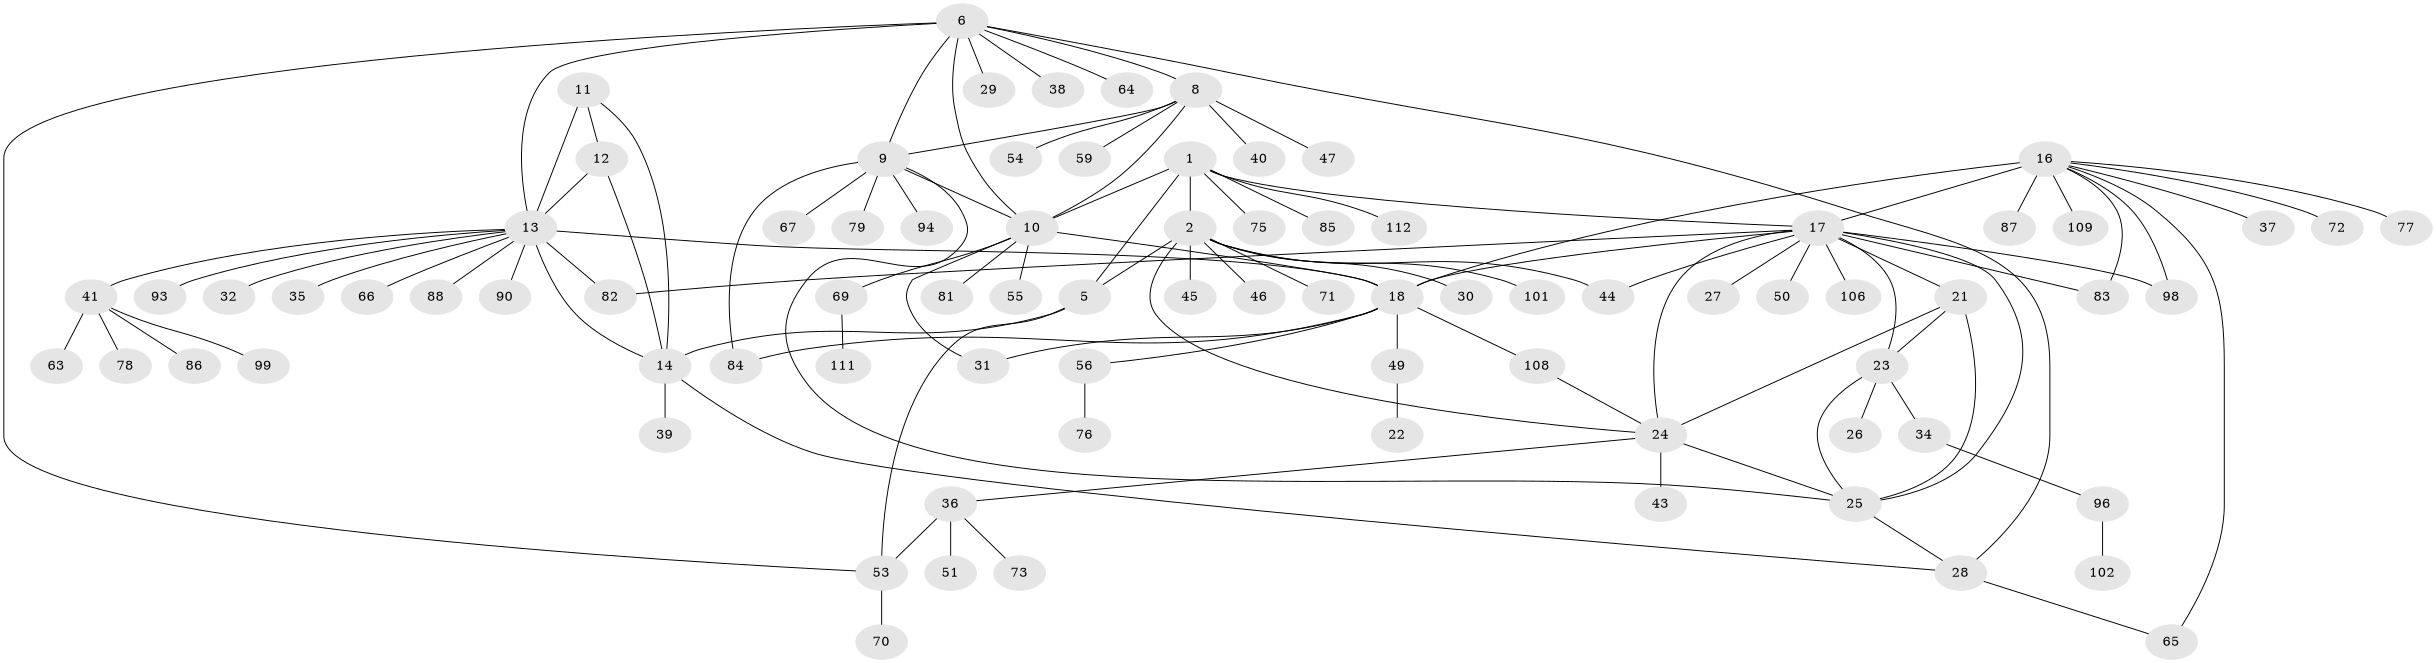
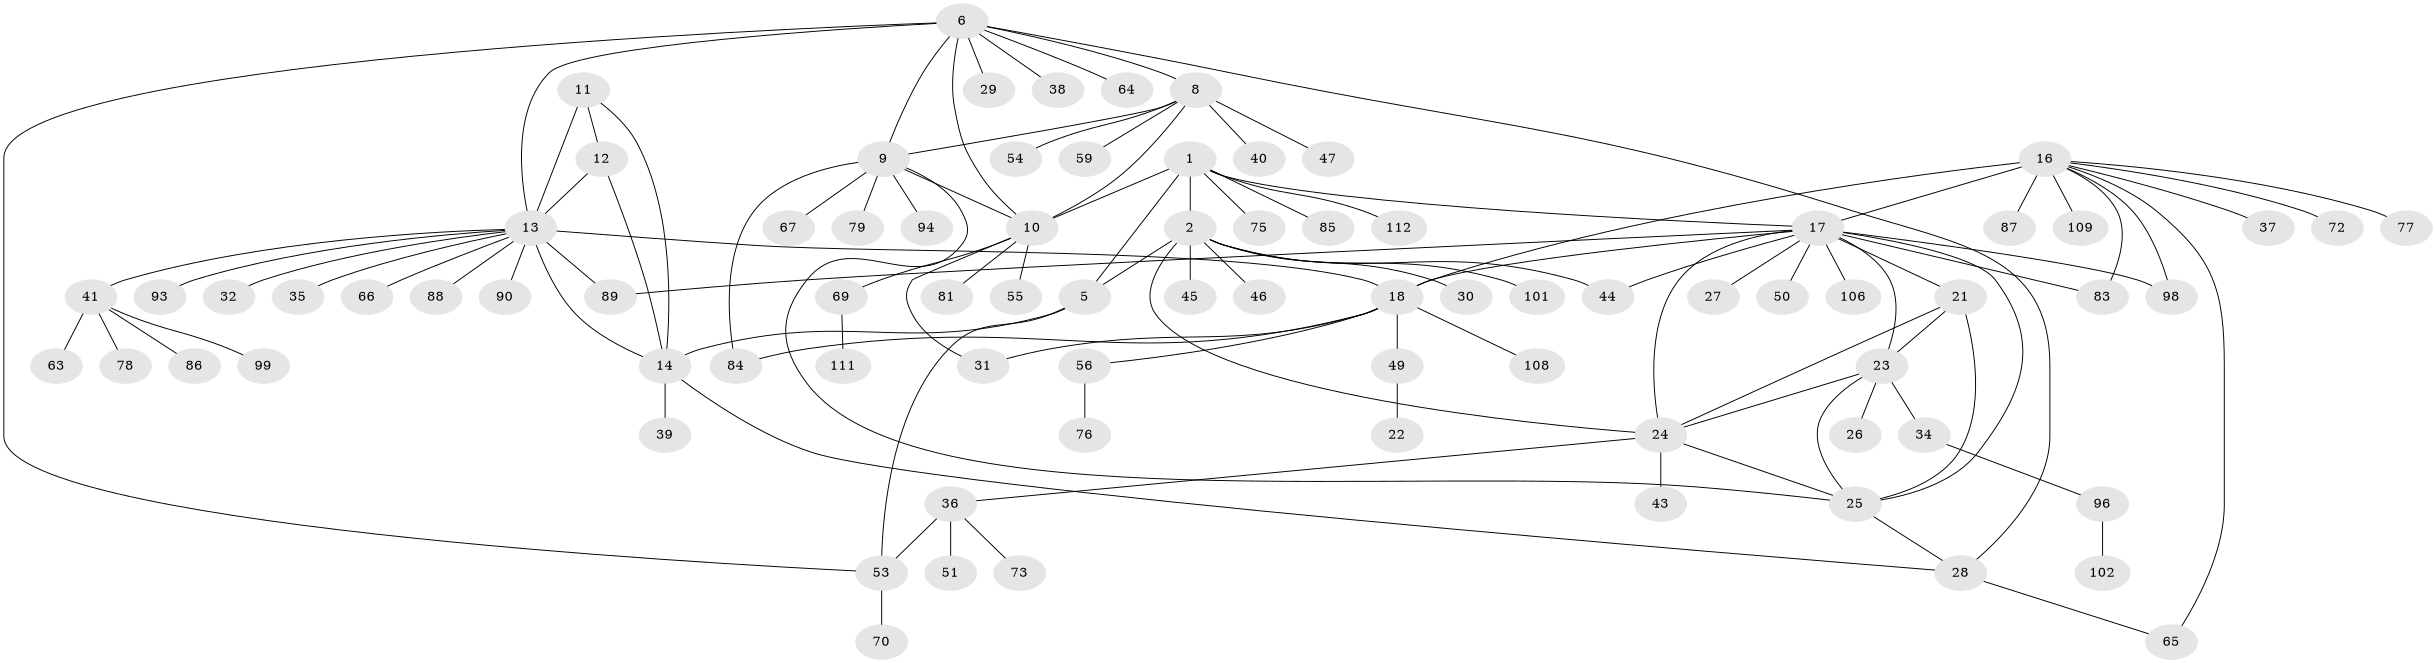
(1146, 245) -> none
(610, 297) -> (610, 297)
(1328, 297) -> none
(1599, 401) -> (1771, 401)
